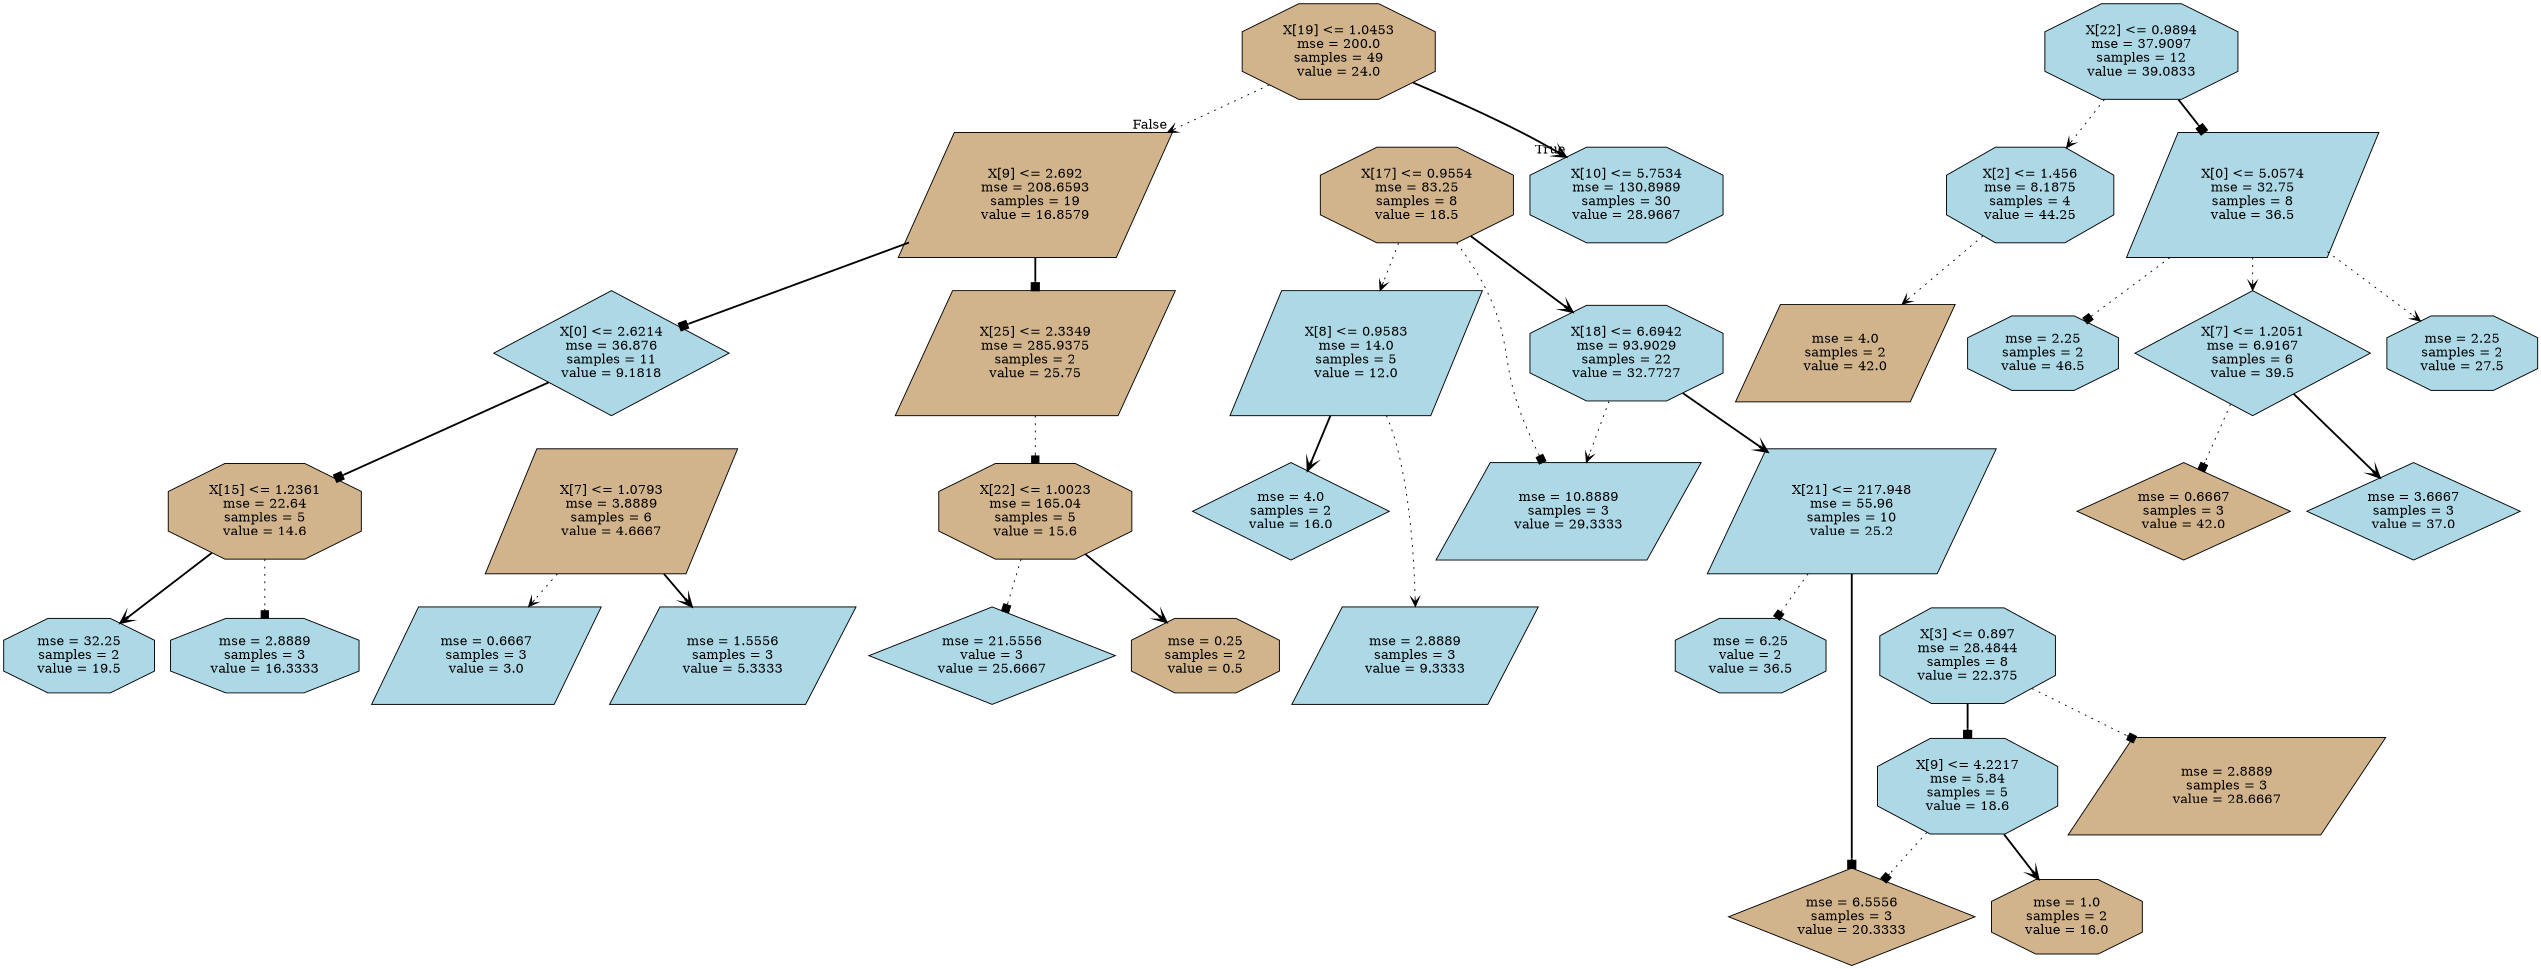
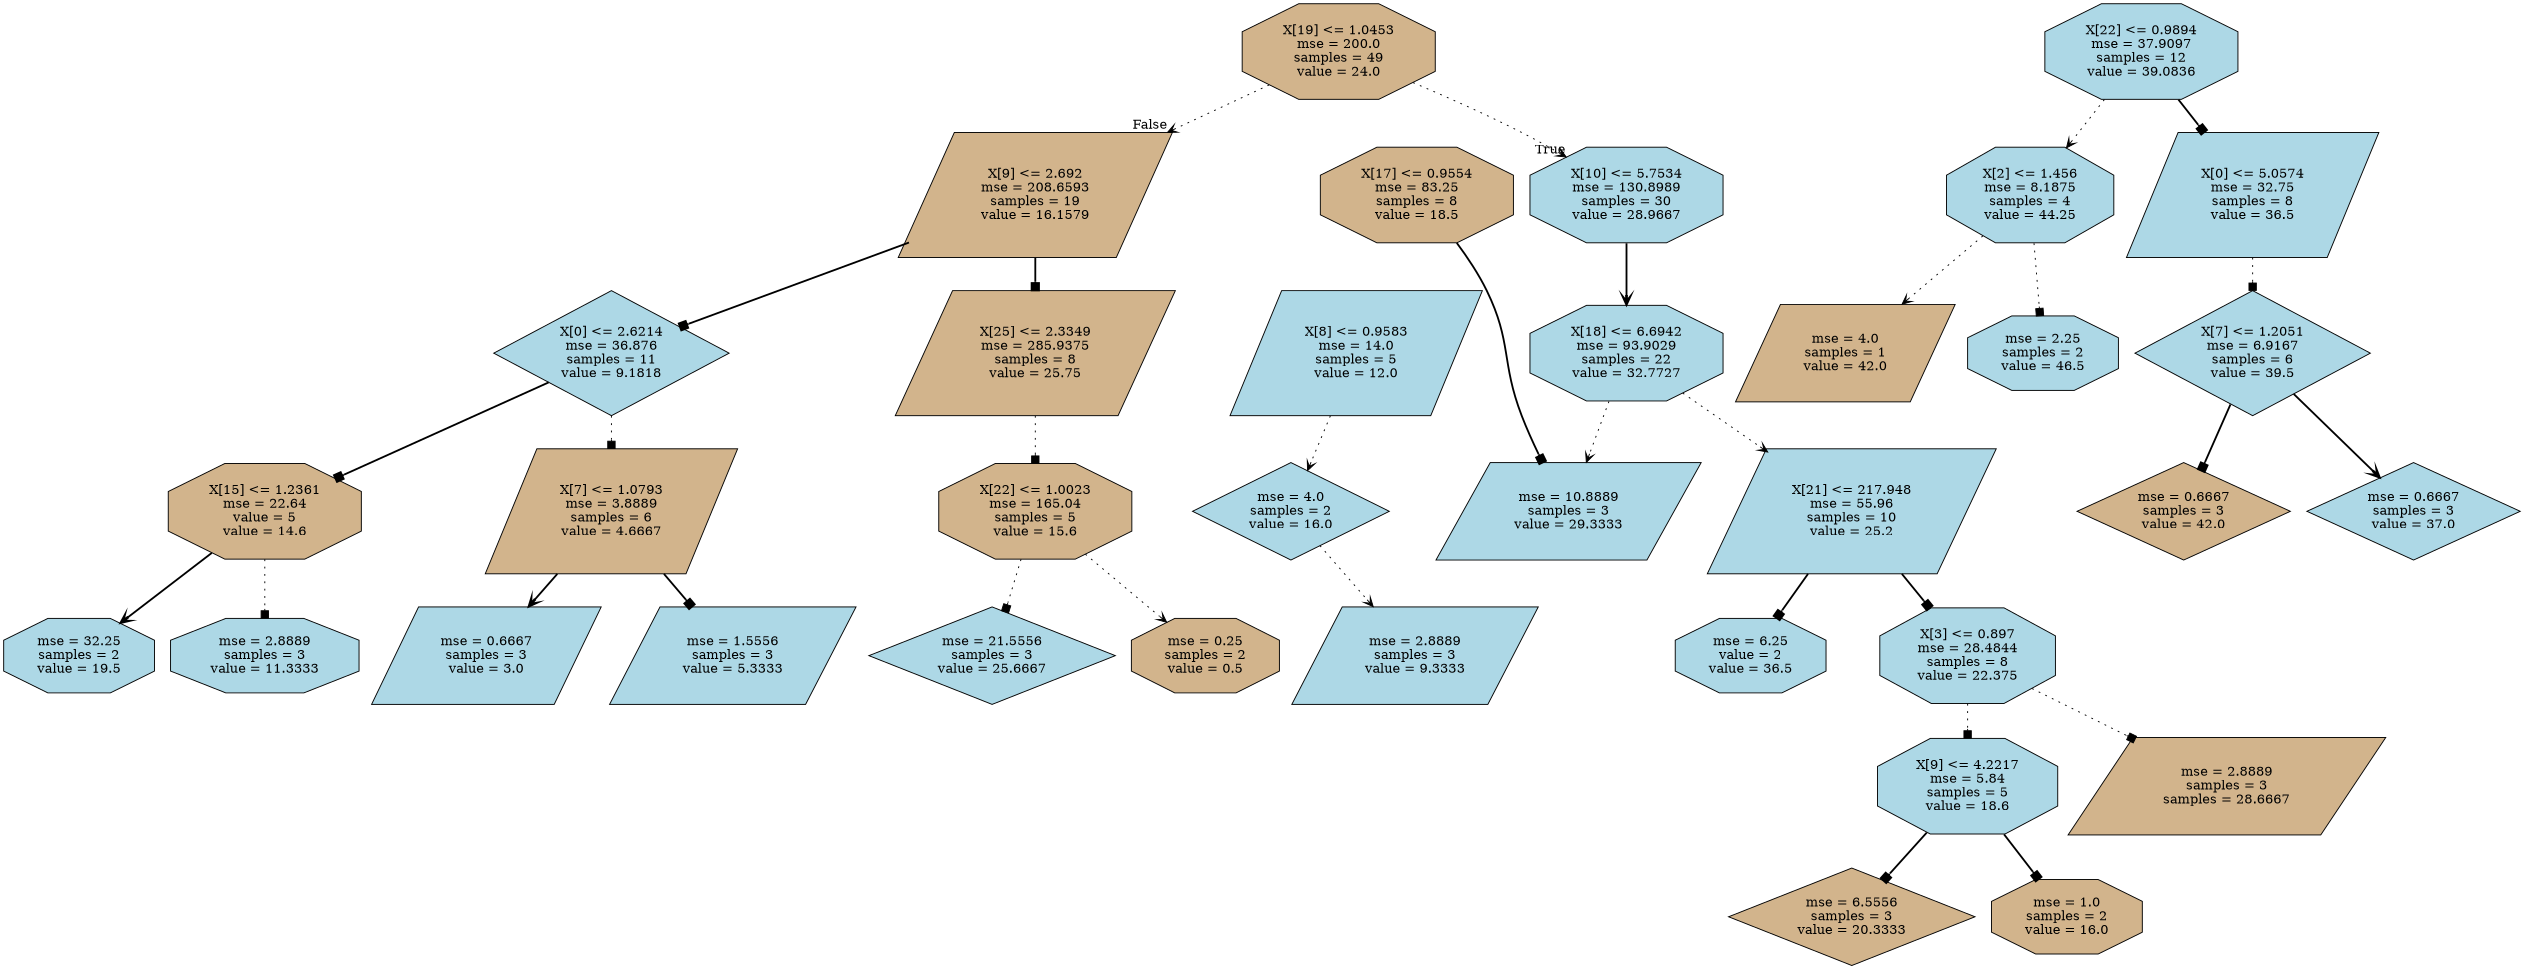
(2141, 52) -> (2141, 52)
(1487, 115) -> (1487, 115)
(1035, 195) -> (1035, 195)
(1391, 262) -> none
(2253, 269) -> (2253, 269)
(1518, 271) -> (1626, 269)
(2131, 286) -> (2037, 275)
(1505, 345) -> (1505, 345)
(1035, 353) -> (1035, 353)
(1845, 353) -> (1845, 353)
(2462, 353) -> none
(1721, 420) -> (1721, 420)
none -> (611, 427)
(2218, 433) -> (2218, 433)
(1321, 439) -> (1321, 439)
(1408, 505) -> (1343, 573)
(265, 511) -> (265, 511)
(2414, 511) -> (2414, 511)
(1122, 585) -> (1122, 585)
(546, 587) -> (546, 587)
(675, 587) -> (675, 587)
(1795, 592) -> (1795, 592)
(265, 656) -> (265, 656)
(992, 656) -> (992, 656)
(1852, 716) -> (1913, 587)
(1968, 716) -> (1968, 716)
(2227, 786) -> (2227, 786)
(1908, 853) -> (1908, 853)
(2018, 853) -> (2018, 853)
